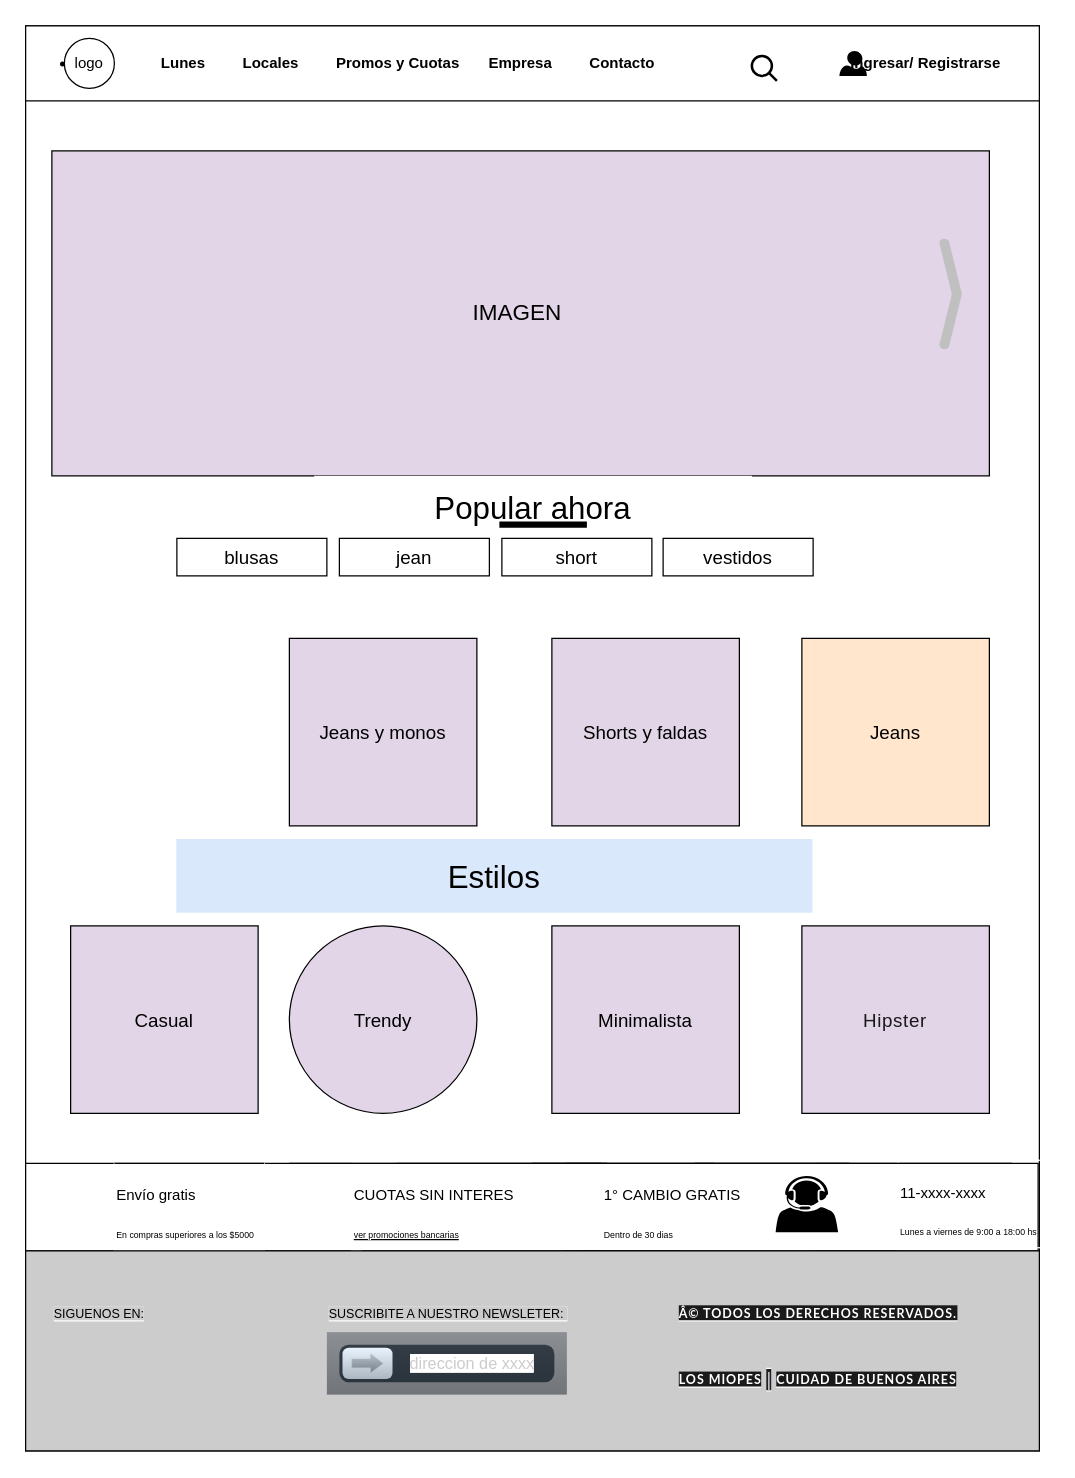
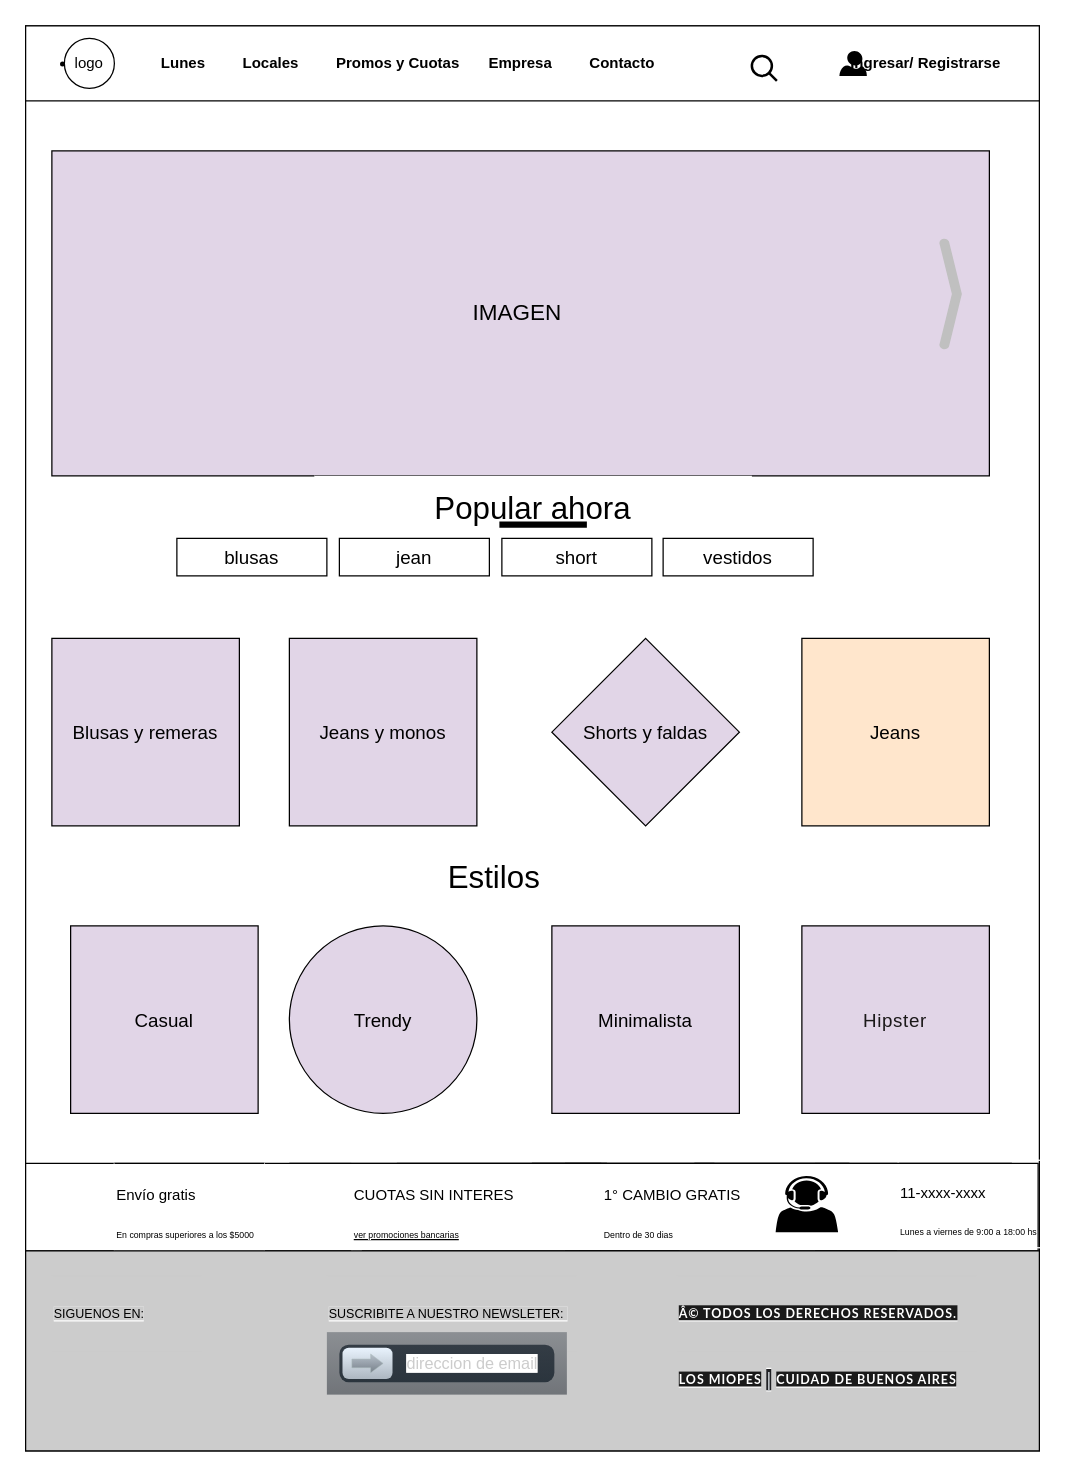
none -> (146, 732)
(646, 732) -> (646, 732)
(494, 876) -> (494, 876)
(473, 1363) -> (473, 1363)
